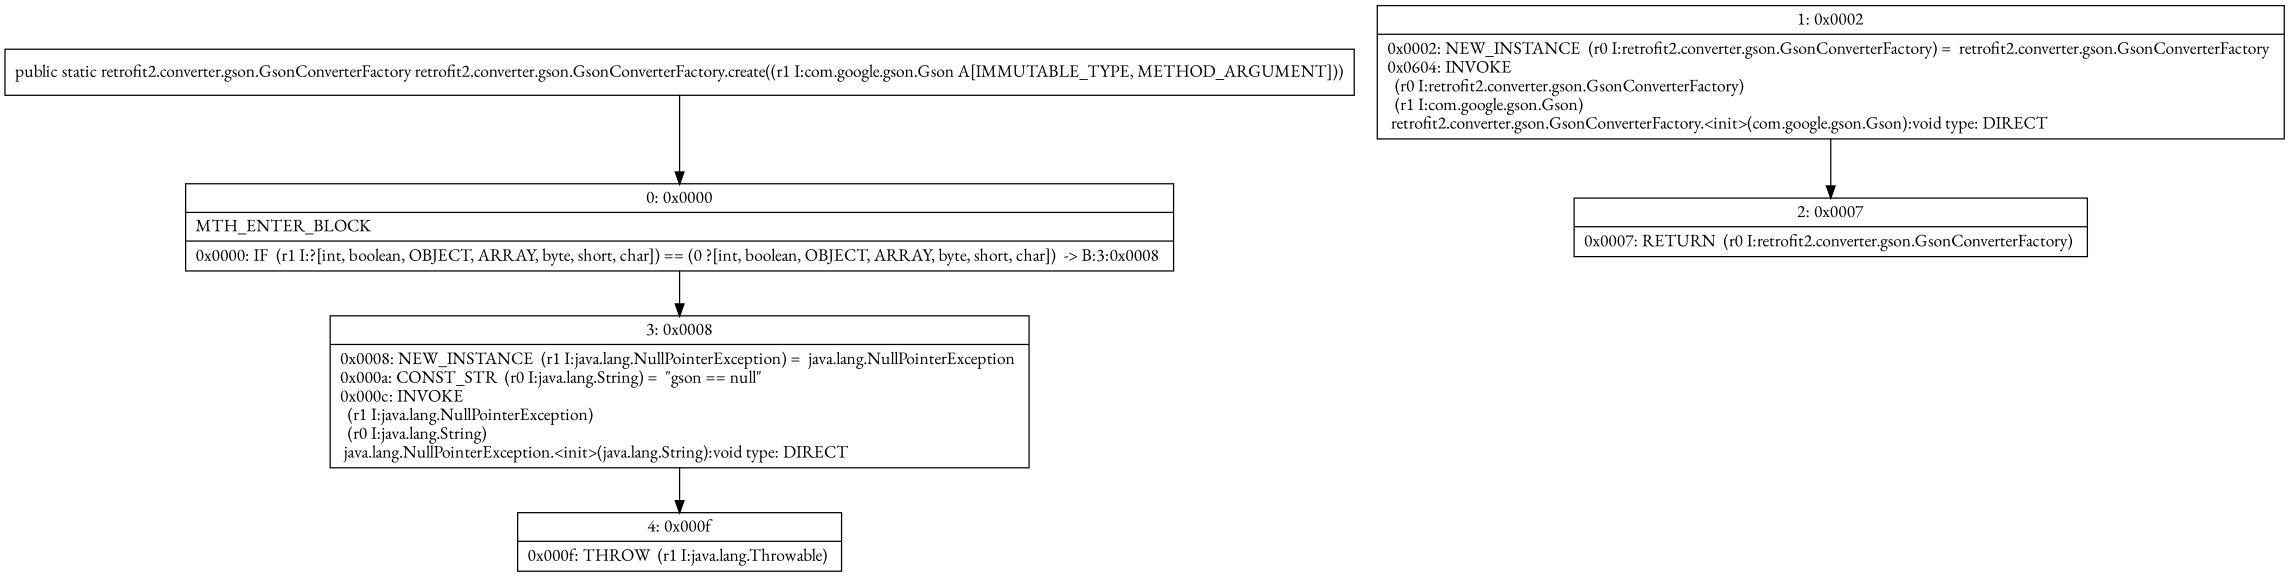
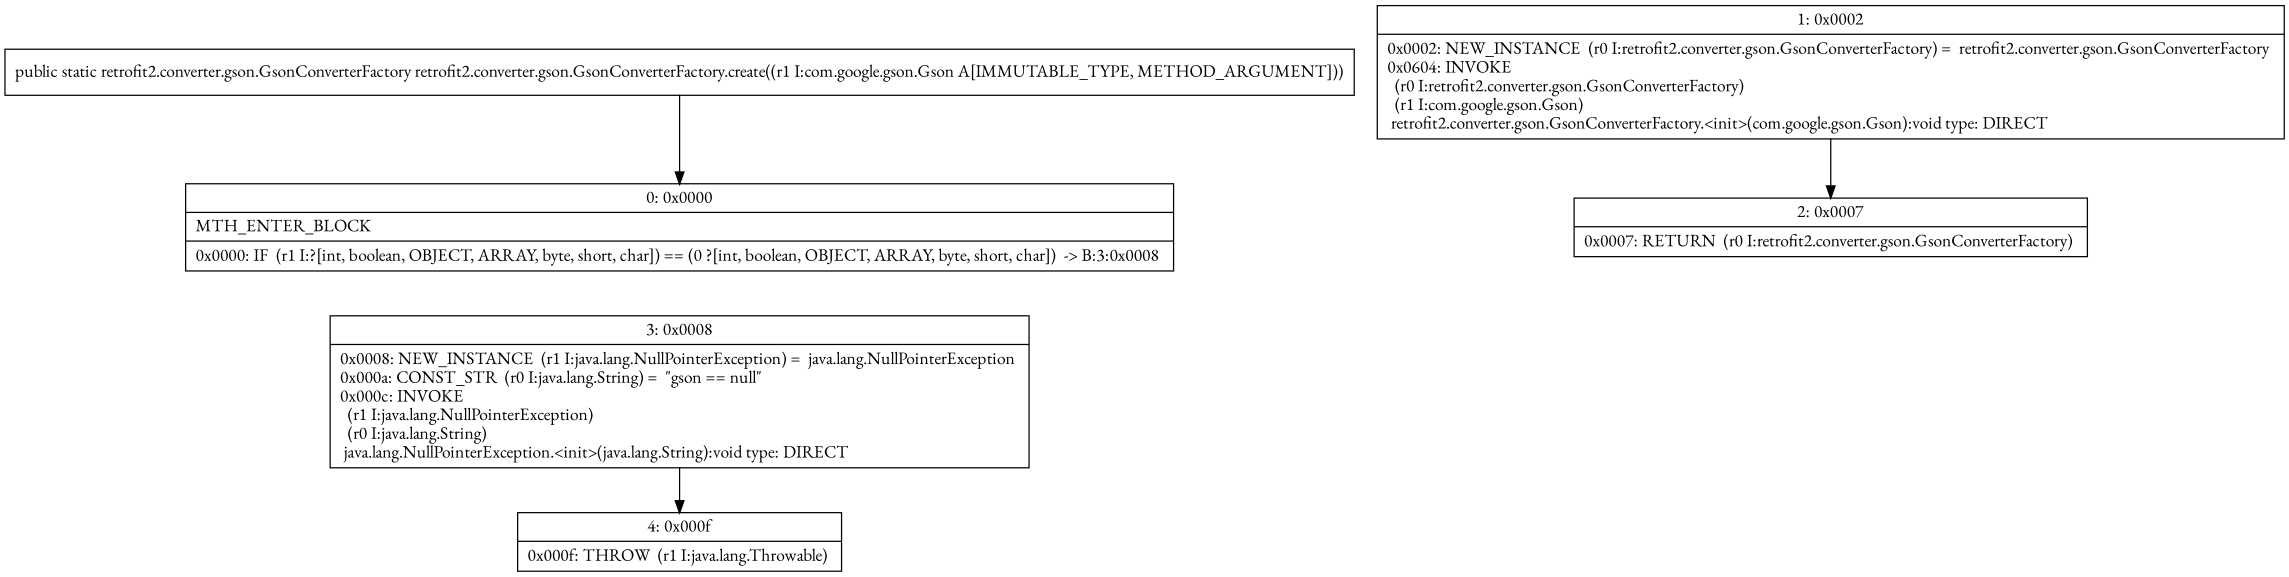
(680, 287) -> none
